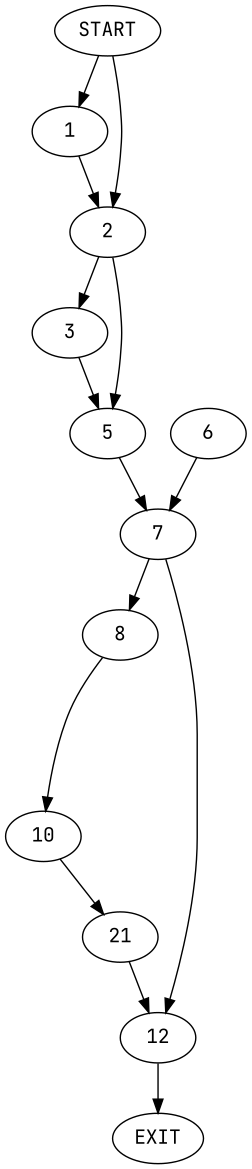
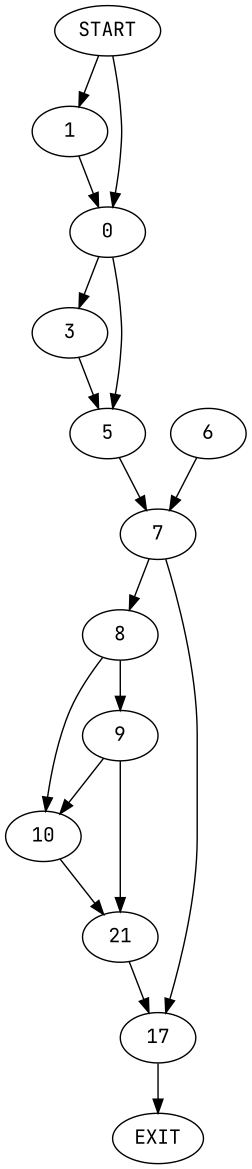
(108, 232) -> (108, 232)
none -> (120, 736)
(158, 1038) -> (158, 1038)
